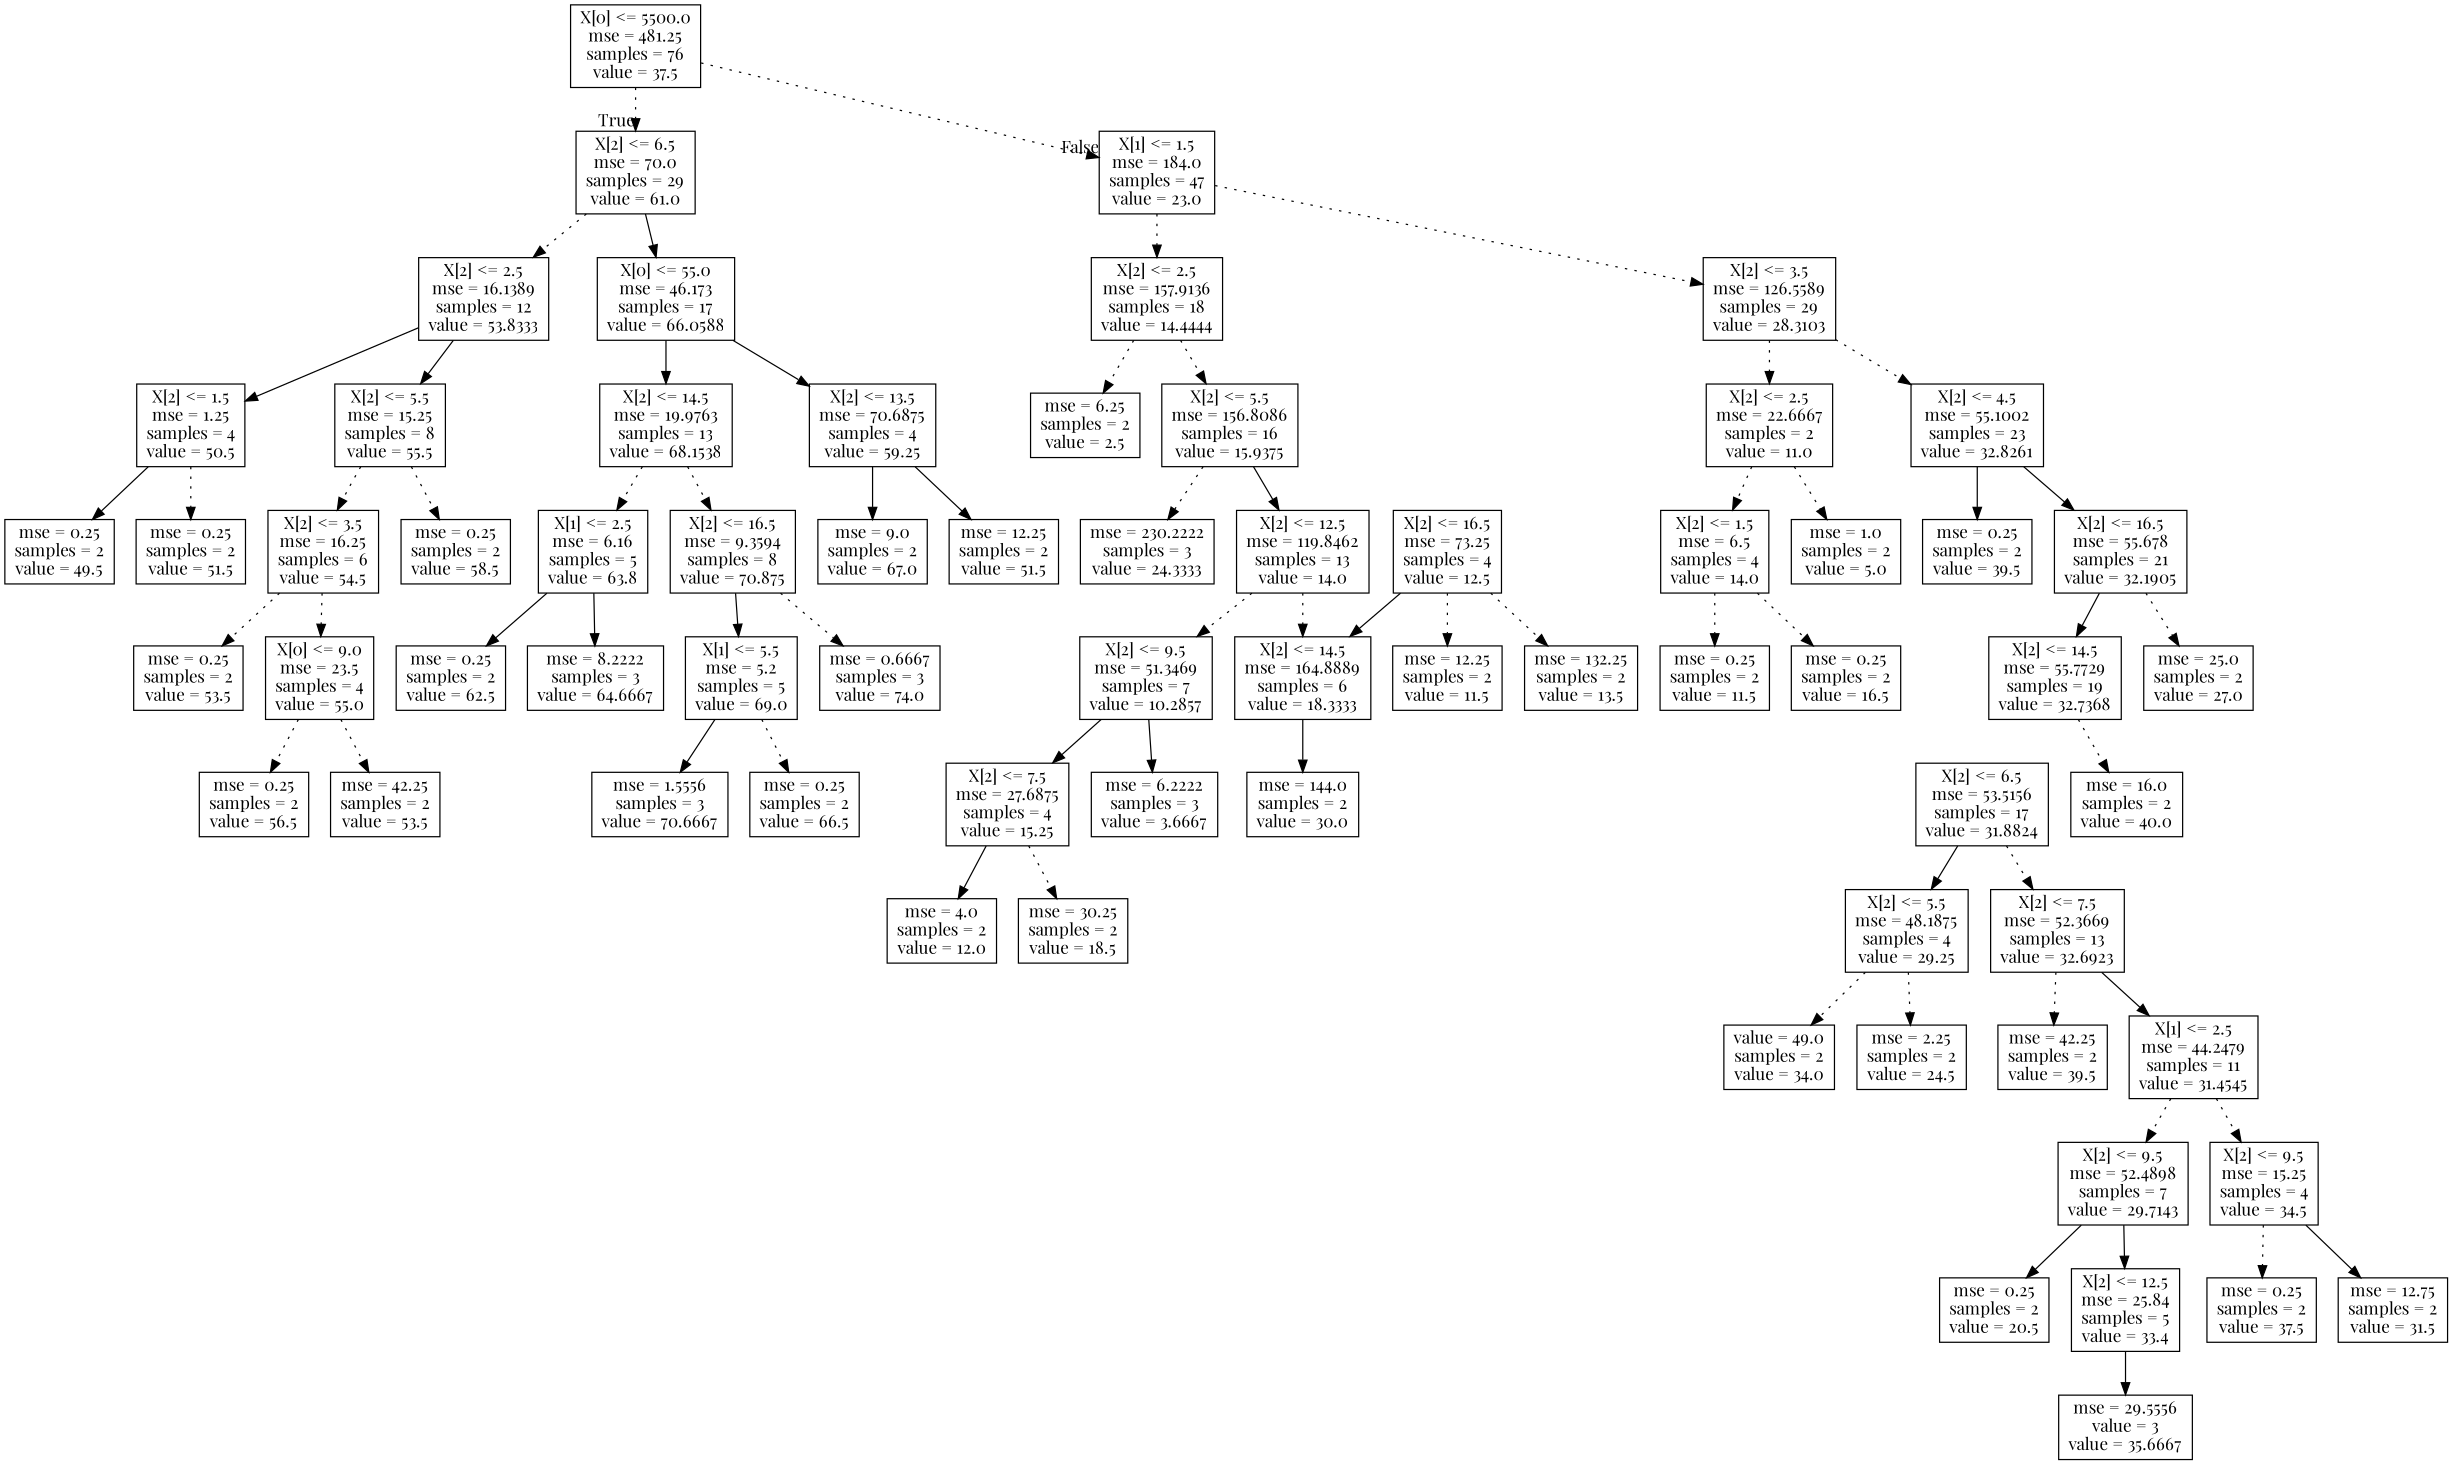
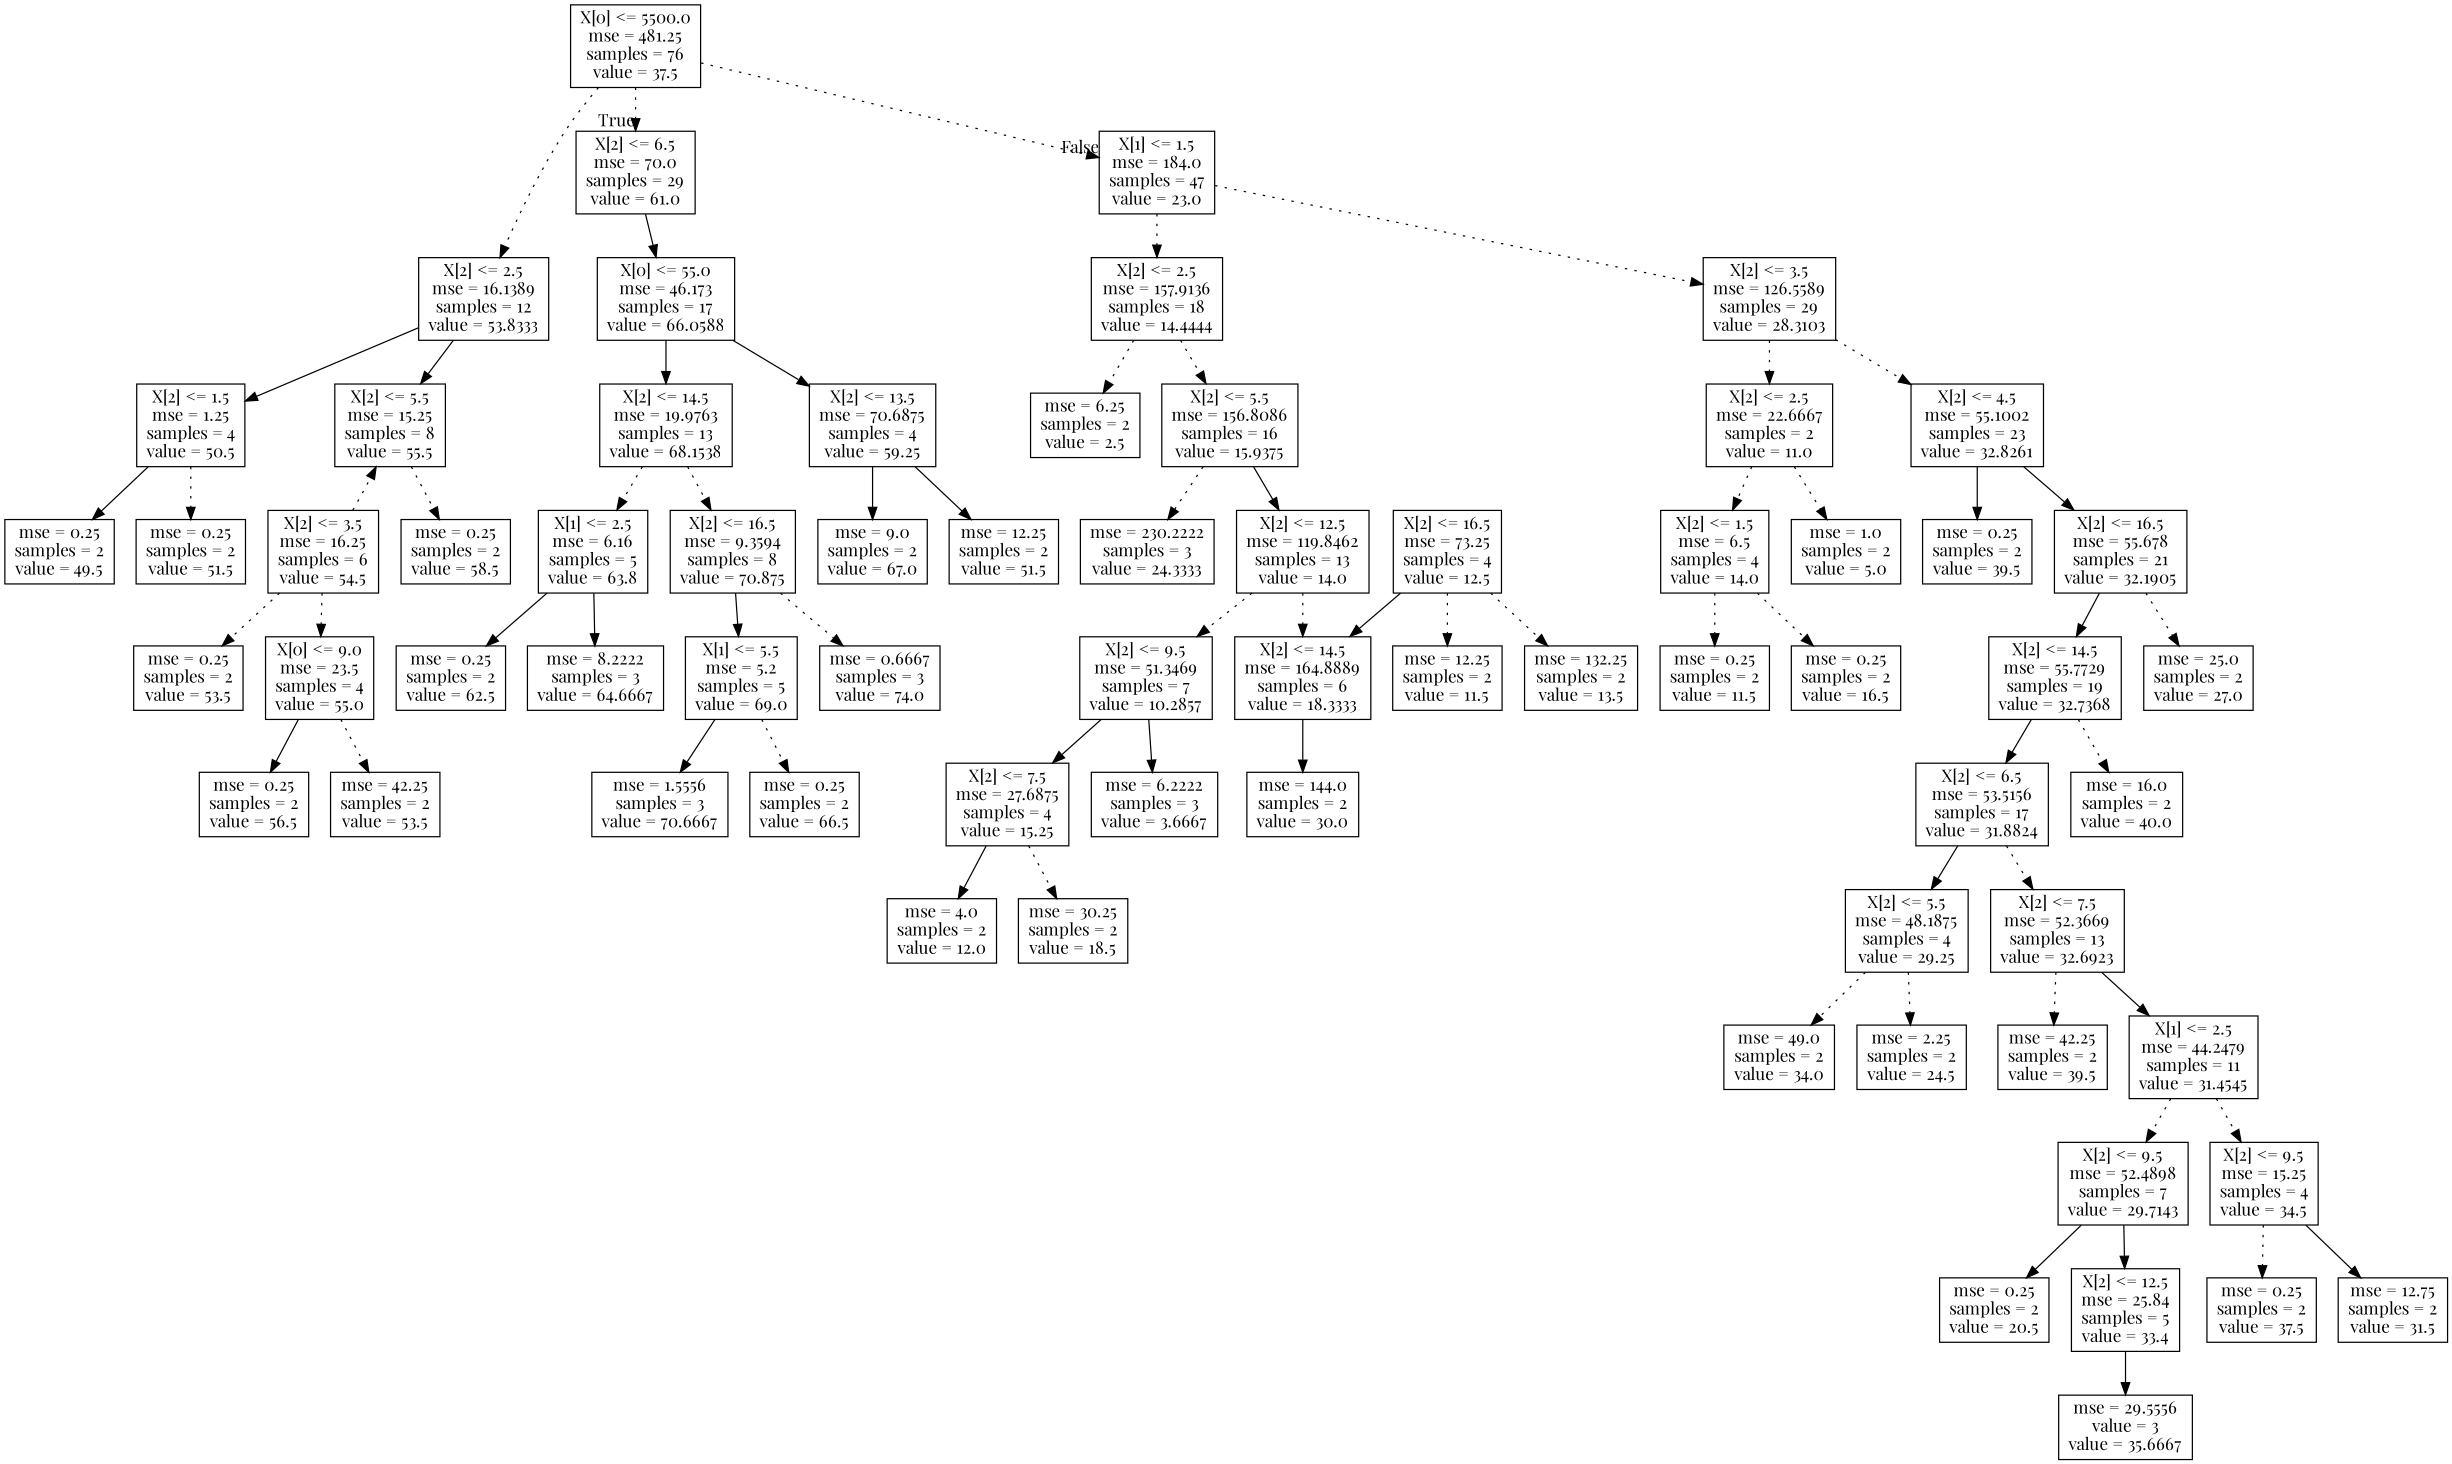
(565, 232) -> (546, 163)
(352, 483) -> (362, 494)
none -> (2022, 736)
(287, 740) -> (287, 740)
(1779, 1057) -> (1779, 1057)
